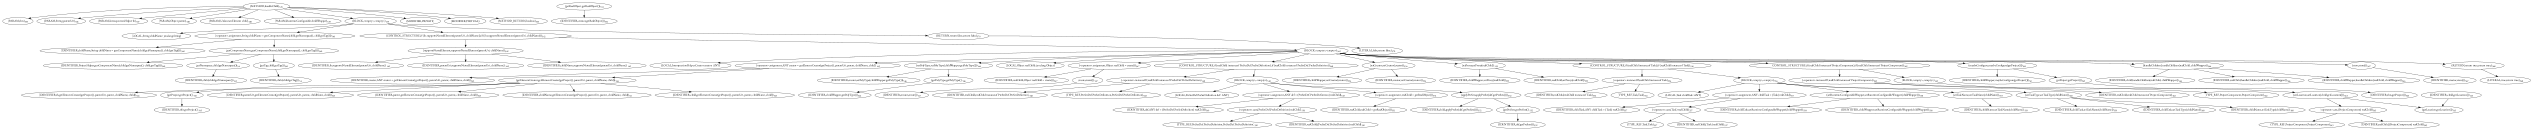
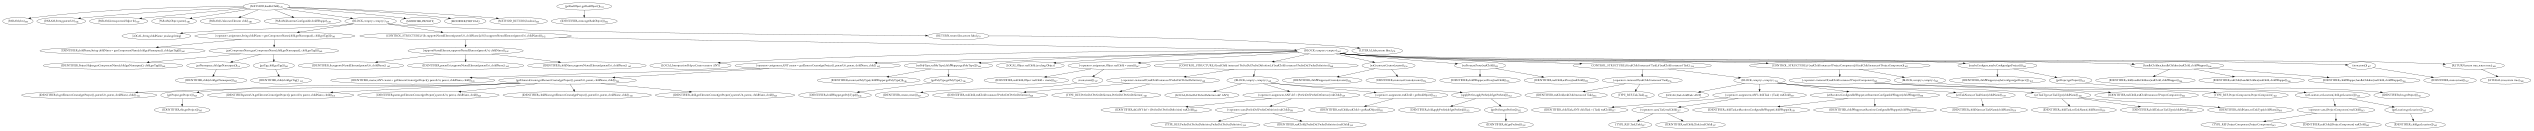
(2446, 102) -> (2412, 116)
